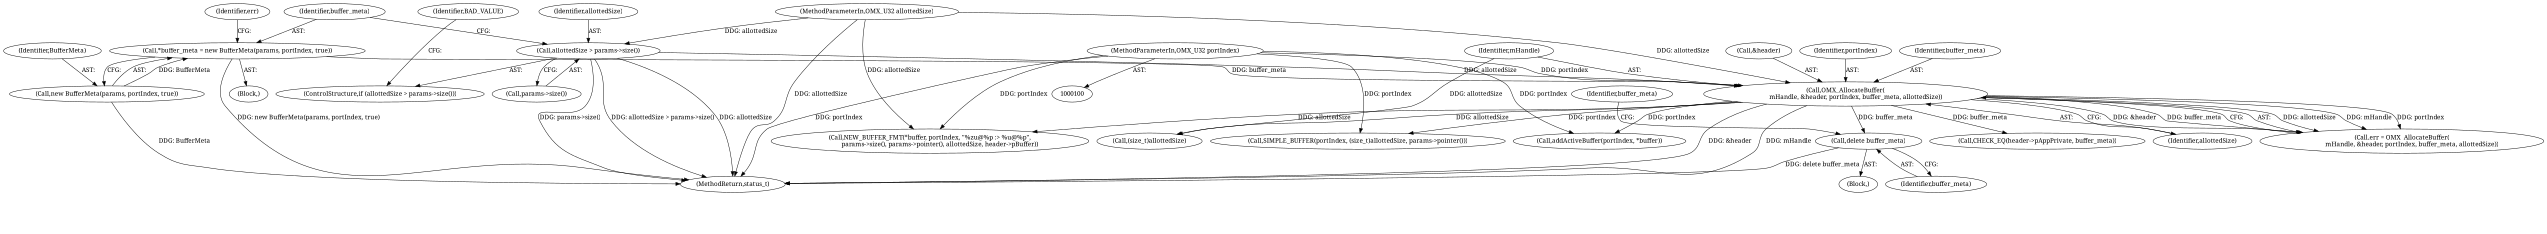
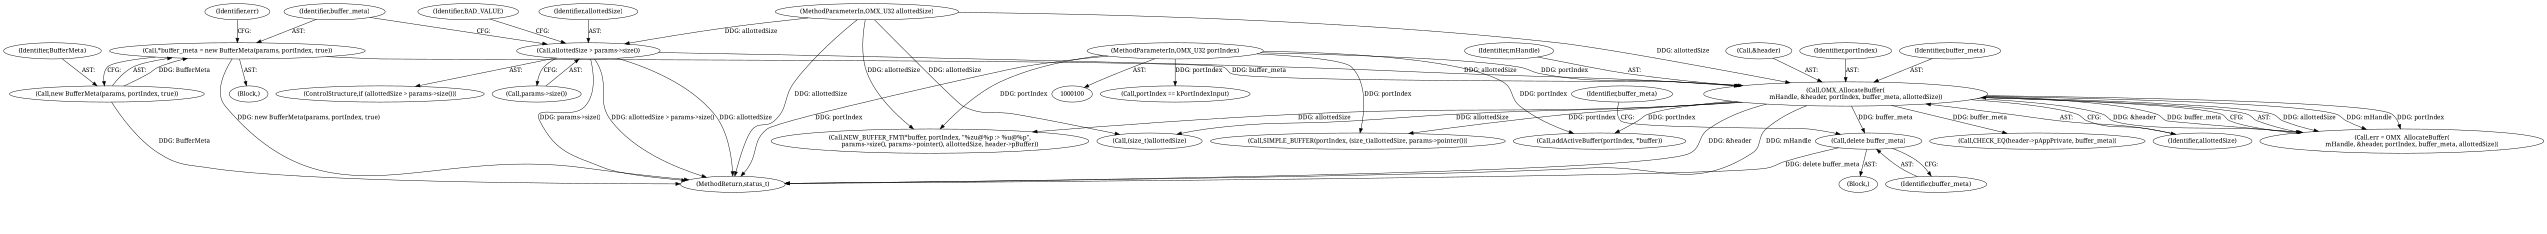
(421, 49) -> (526, 30)
none -> (1175, 94)
(1336, 115) -> (978, 111)
